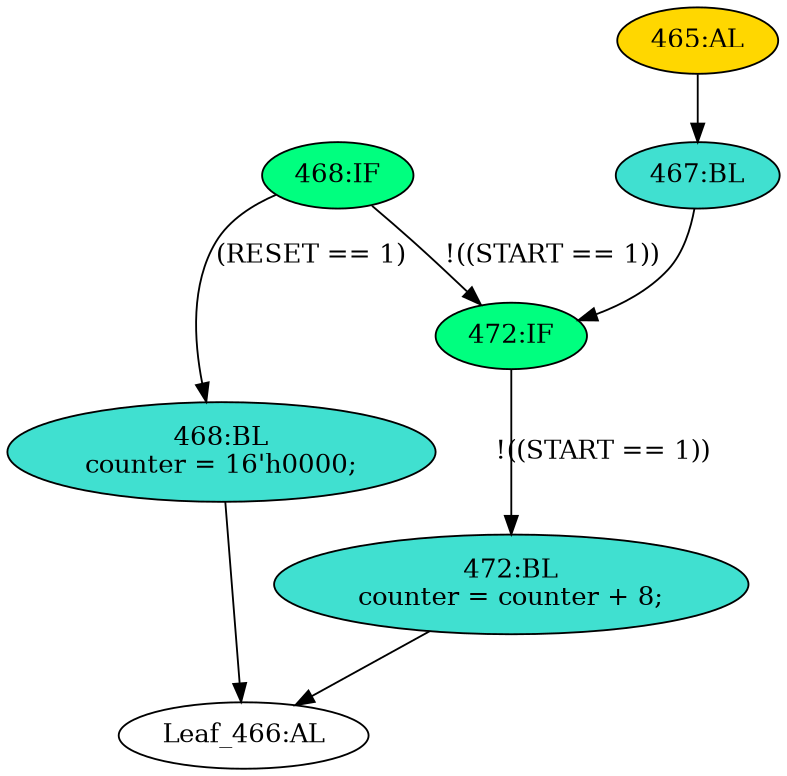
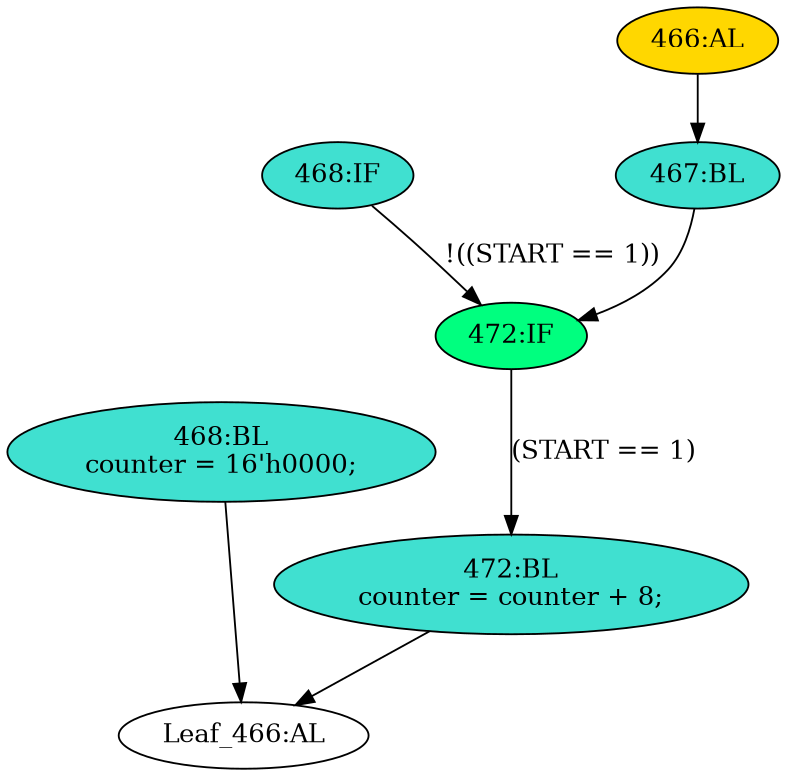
(698, 41) -> (698, 41)
(338, 175) -> (338, 175)
(203, 273) -> none
(604, 452) -> (604, 452)
